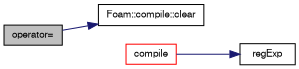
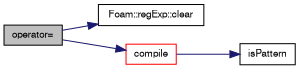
(151, 15) -> (151, 15)
none -> (89, 44)
(268, 54) -> (268, 54)
